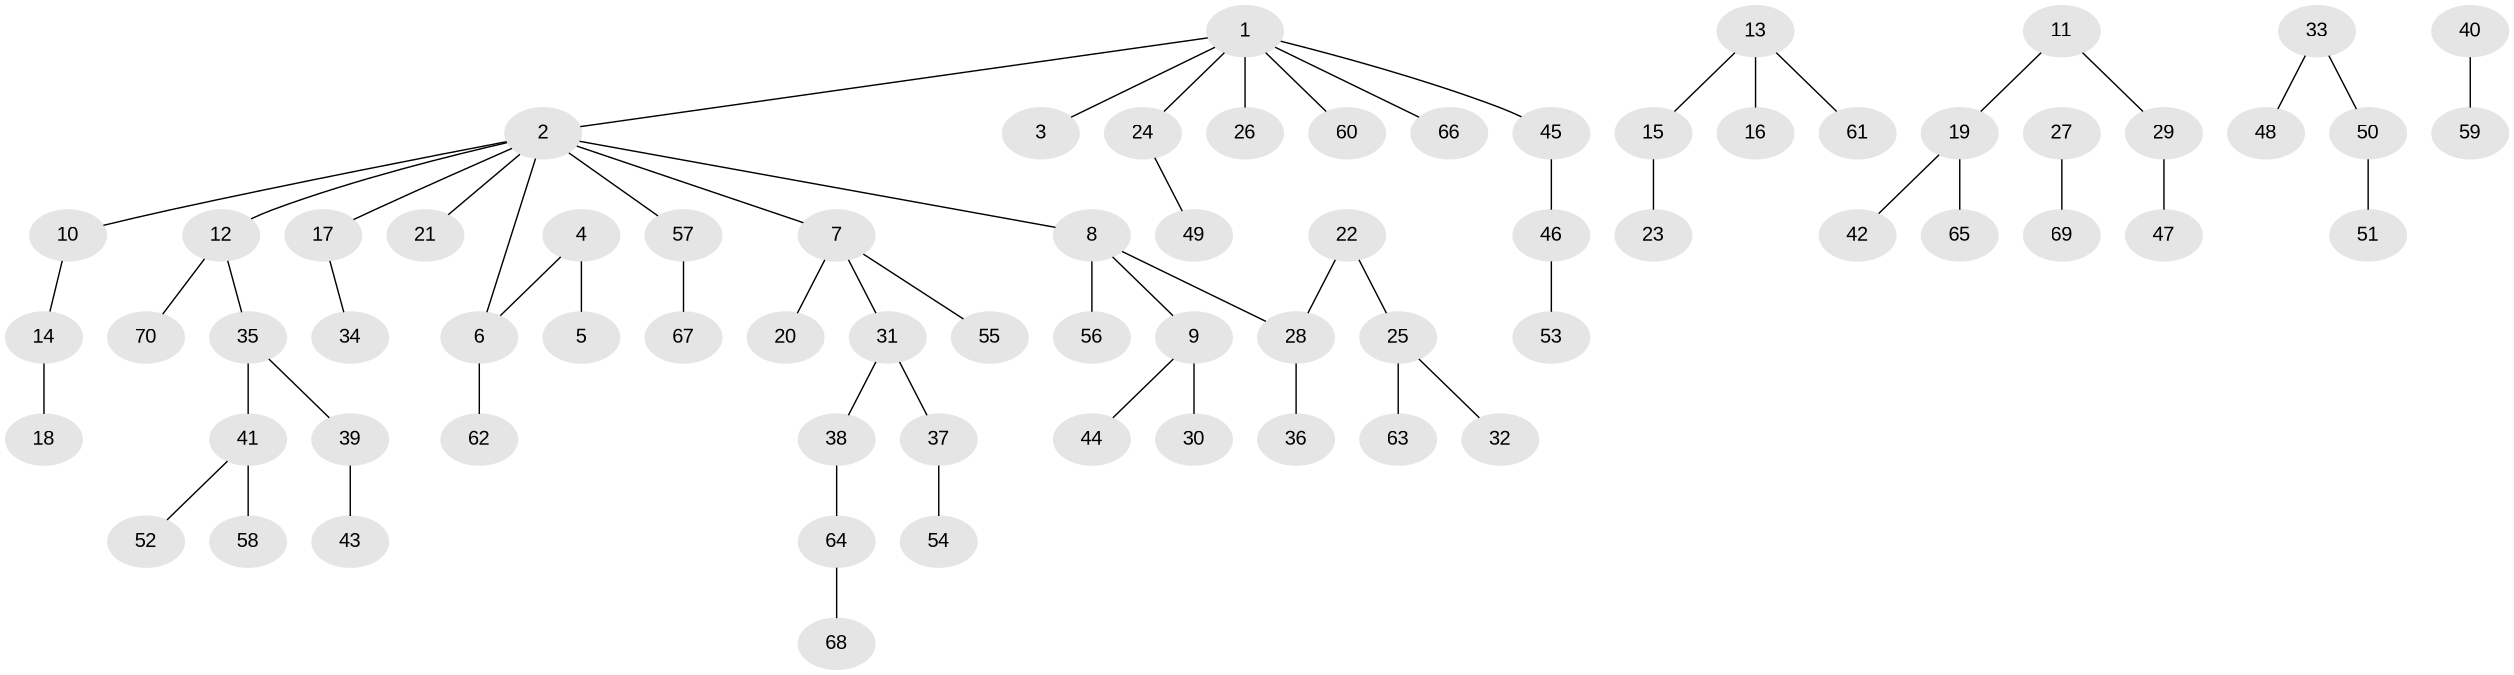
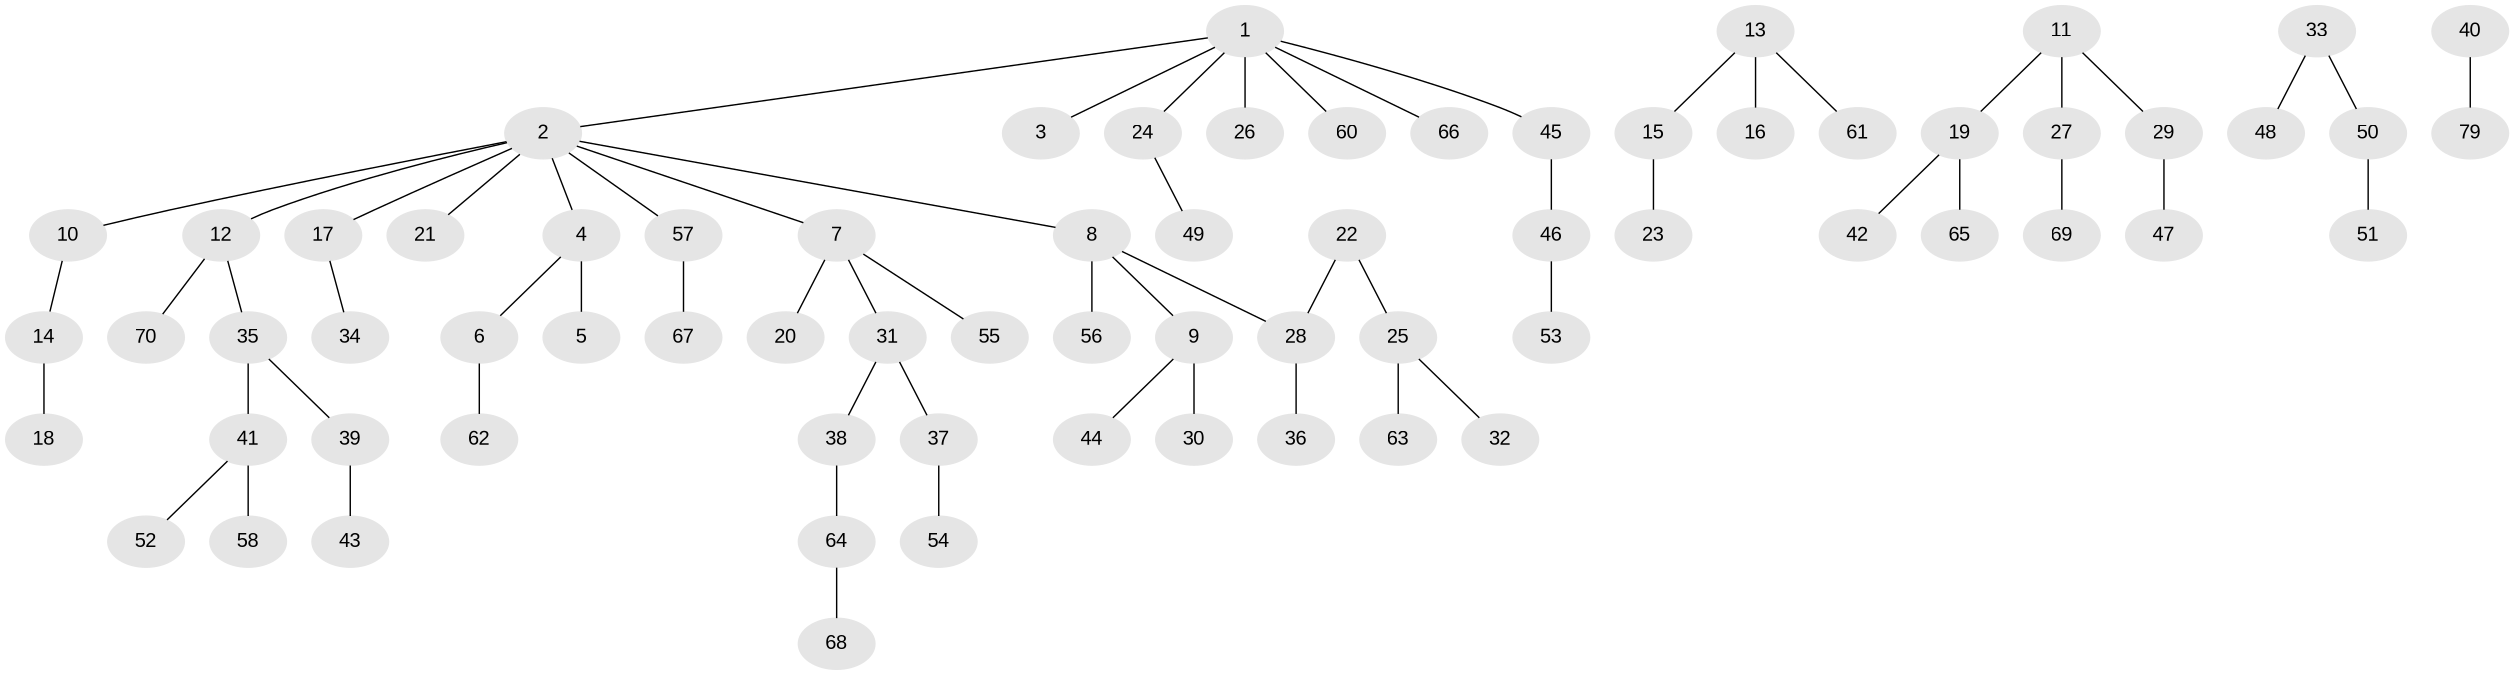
none -> (2062, 82)
(2470, 133) -> (2470, 133)
(511, 235) -> (562, 184)
